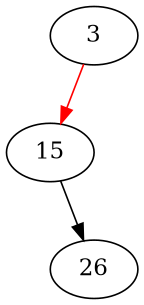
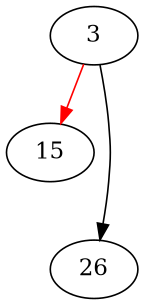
(69, 203) -> (110, 144)
